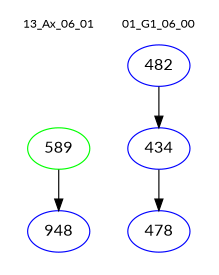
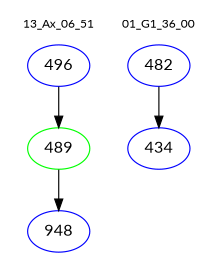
(59, 25) -> (59, 25)
(159, 25) -> (159, 25)
none -> (59, 66)
(59, 149) -> (59, 149)
(159, 231) -> none
